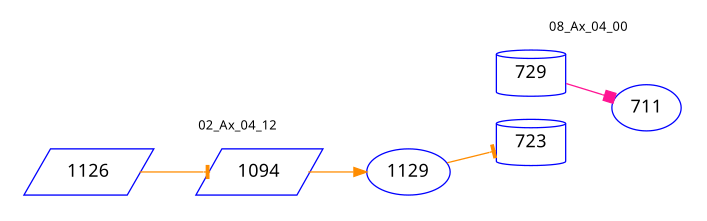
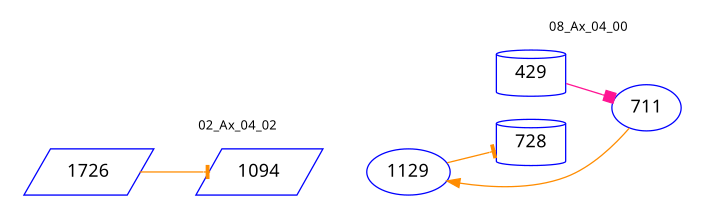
(531, 73) -> (531, 73)
(238, 126) -> (238, 126)
(531, 142) -> (531, 142)
(89, 172) -> (89, 172)
(331, 172) -> (540, 184)
